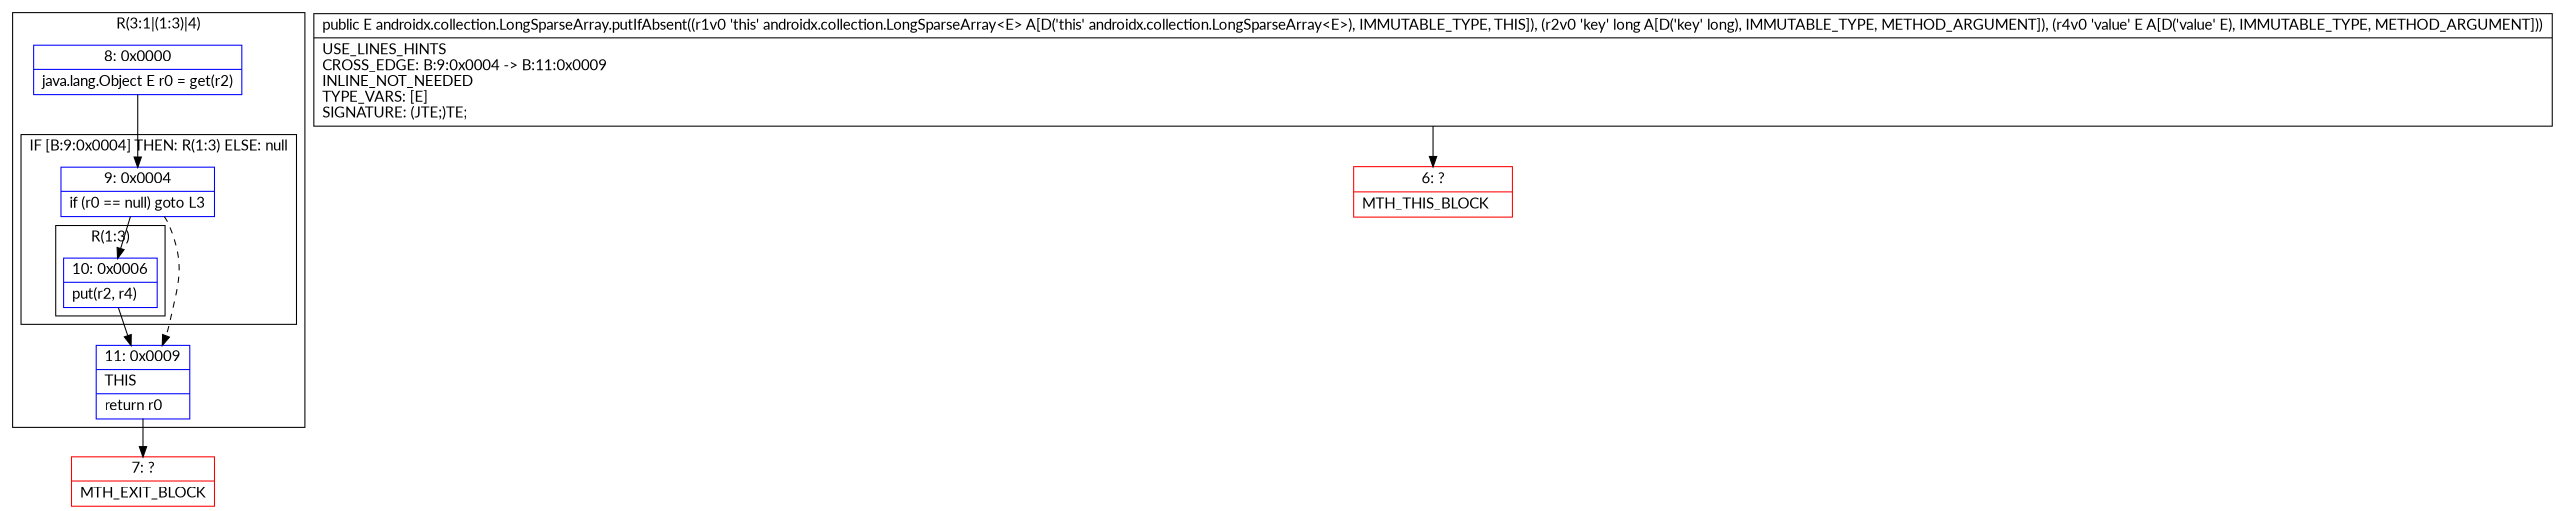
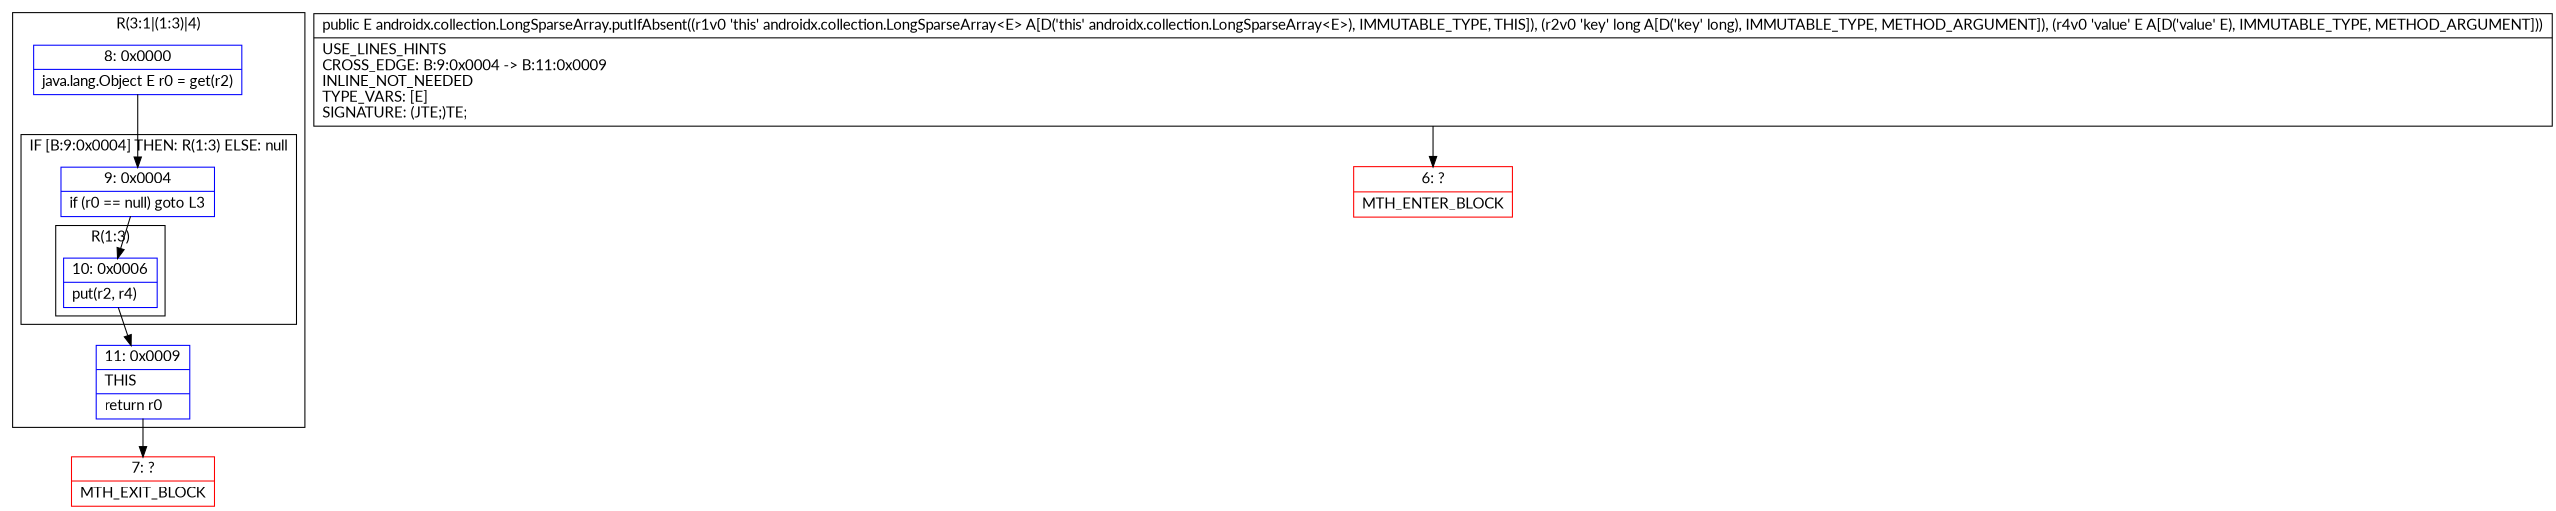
(1426, 204) -> (1433, 204)
(179, 275) -> none
